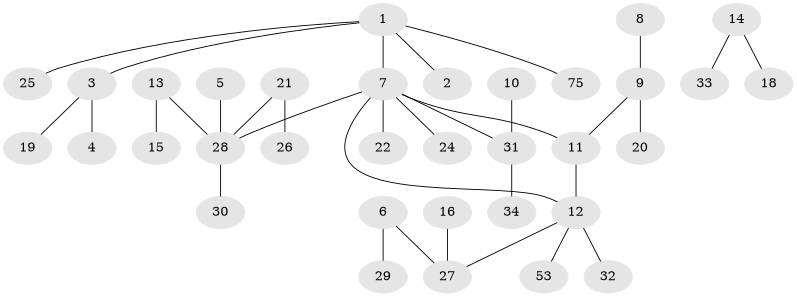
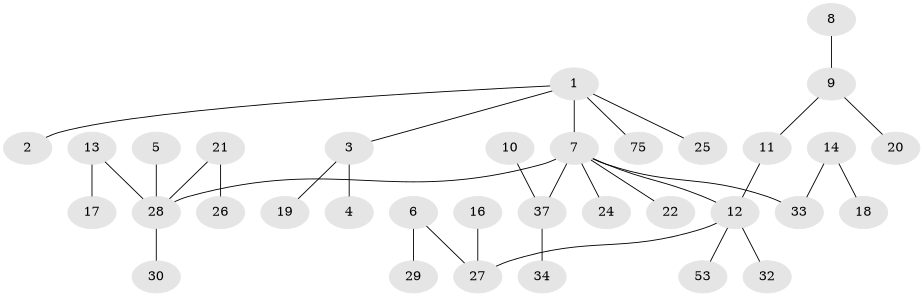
(480, 116) -> (687, 180)
(156, 148) -> (92, 213)
(512, 148) -> (542, 213)
